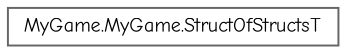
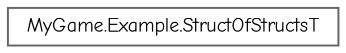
(173, 27) -> (173, 27)
